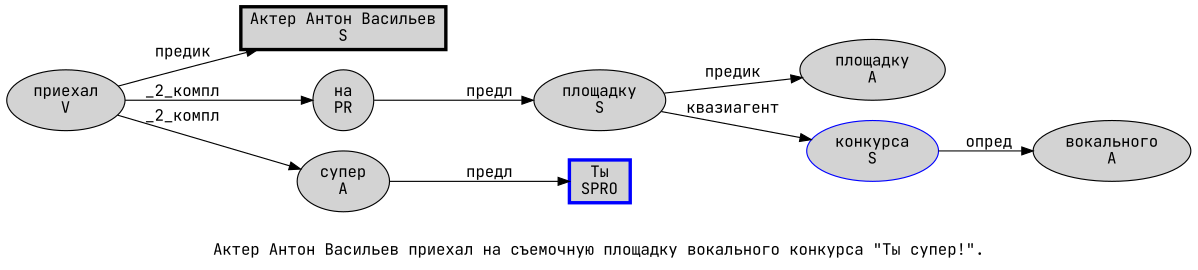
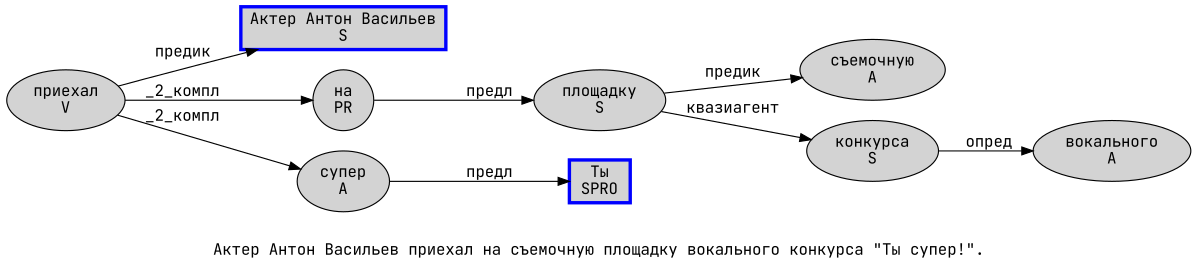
(343, 28) -> (343, 28)
(873, 70) -> (873, 70)
(873, 151) -> (873, 151)
